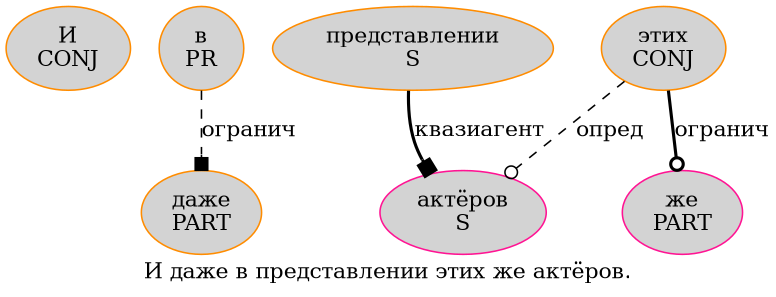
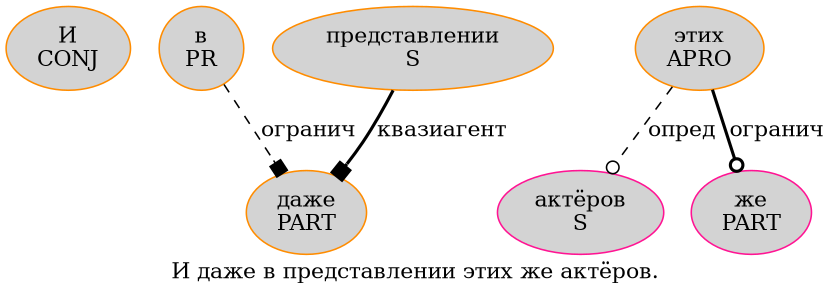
(664, 48) -> (700, 48)
(411, 126) -> (372, 128)
